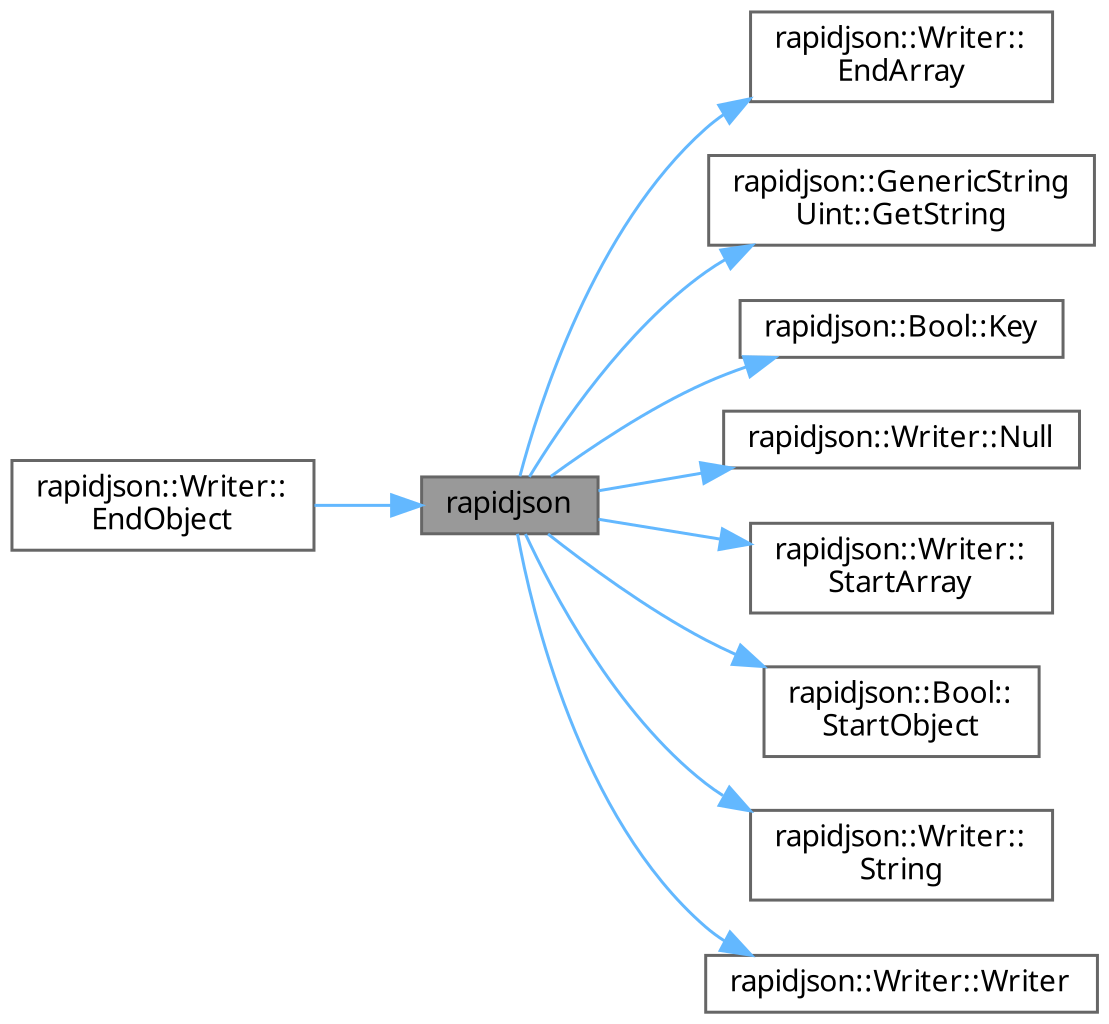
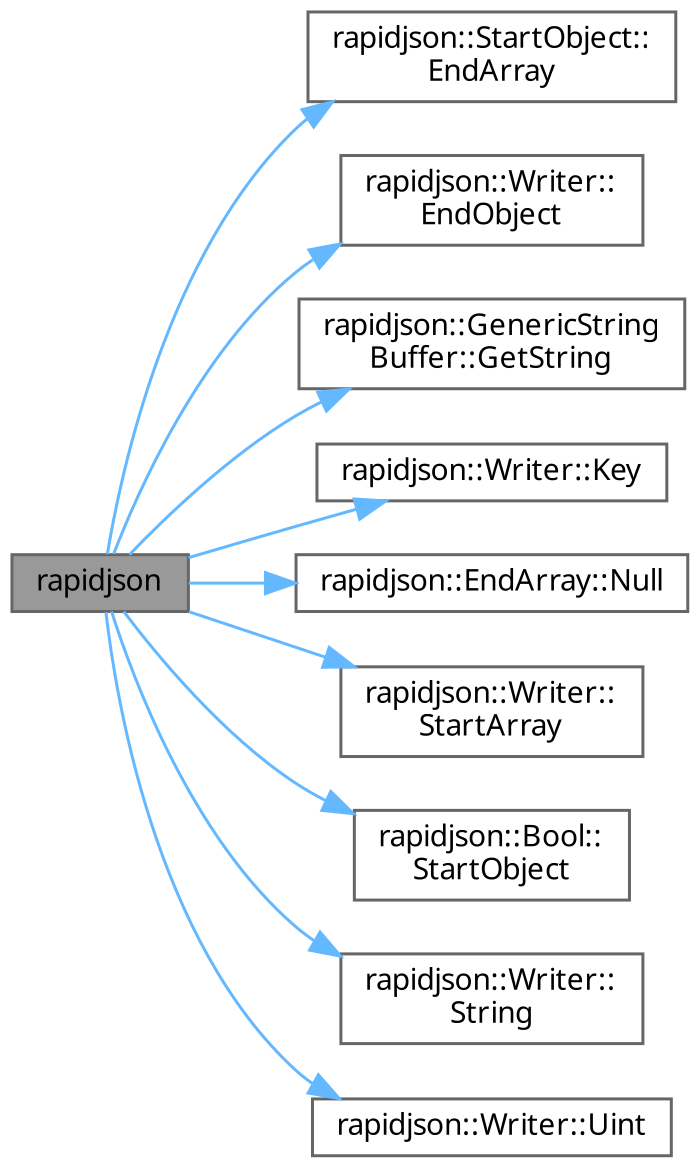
(902, 57) -> (492, 57)
(902, 200) -> (492, 344)
(902, 329) -> (492, 472)
(902, 440) -> (492, 583)
(353, 505) -> (194, 393)
(902, 984) -> (492, 1127)
